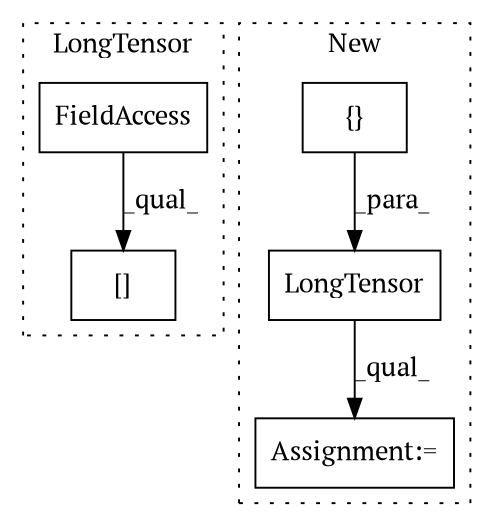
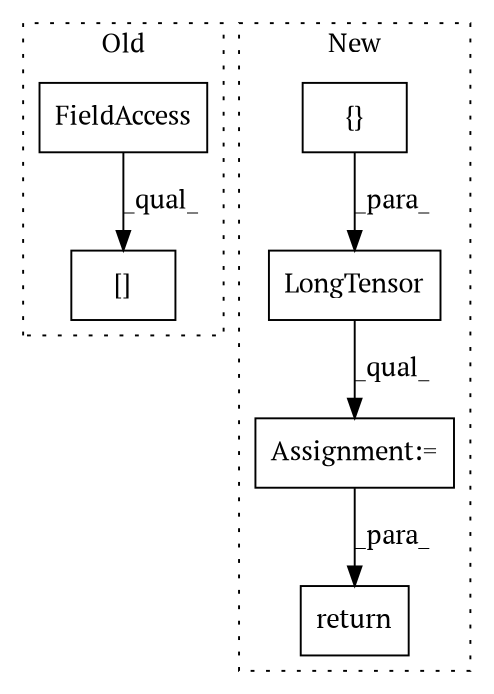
(123, 45) -> (123, 45)
none -> (355, 621)
